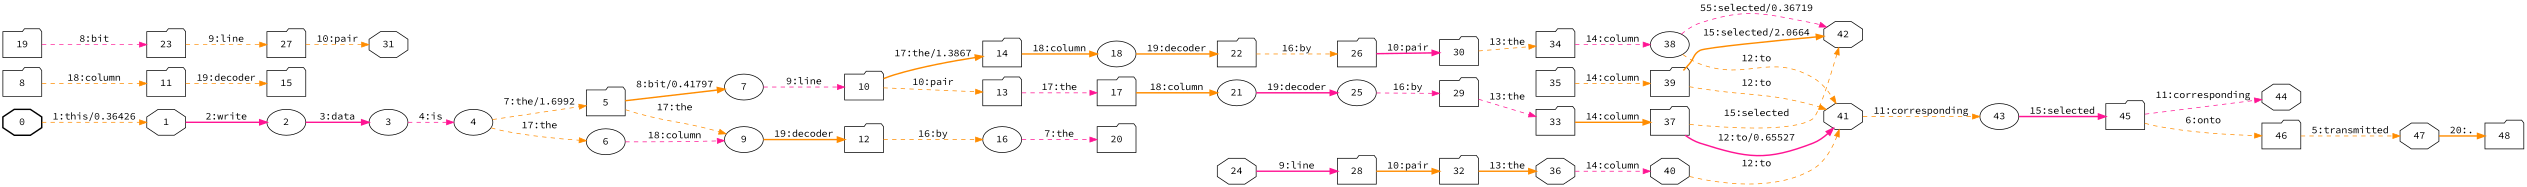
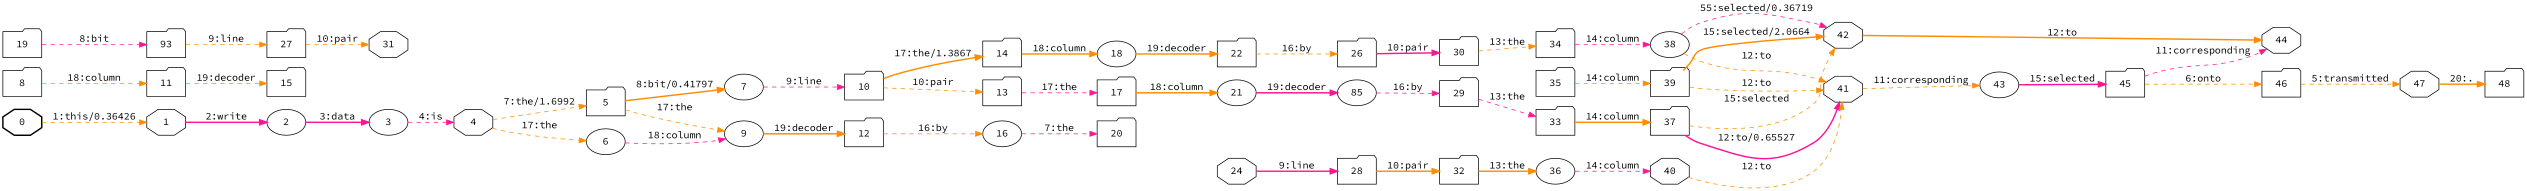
none -> (2059, 38)
(166, 45) -> (166, 45)
(1357, 93) -> (1357, 93)
(473, 122) -> (473, 122)
(1555, 171) -> (1555, 171)
